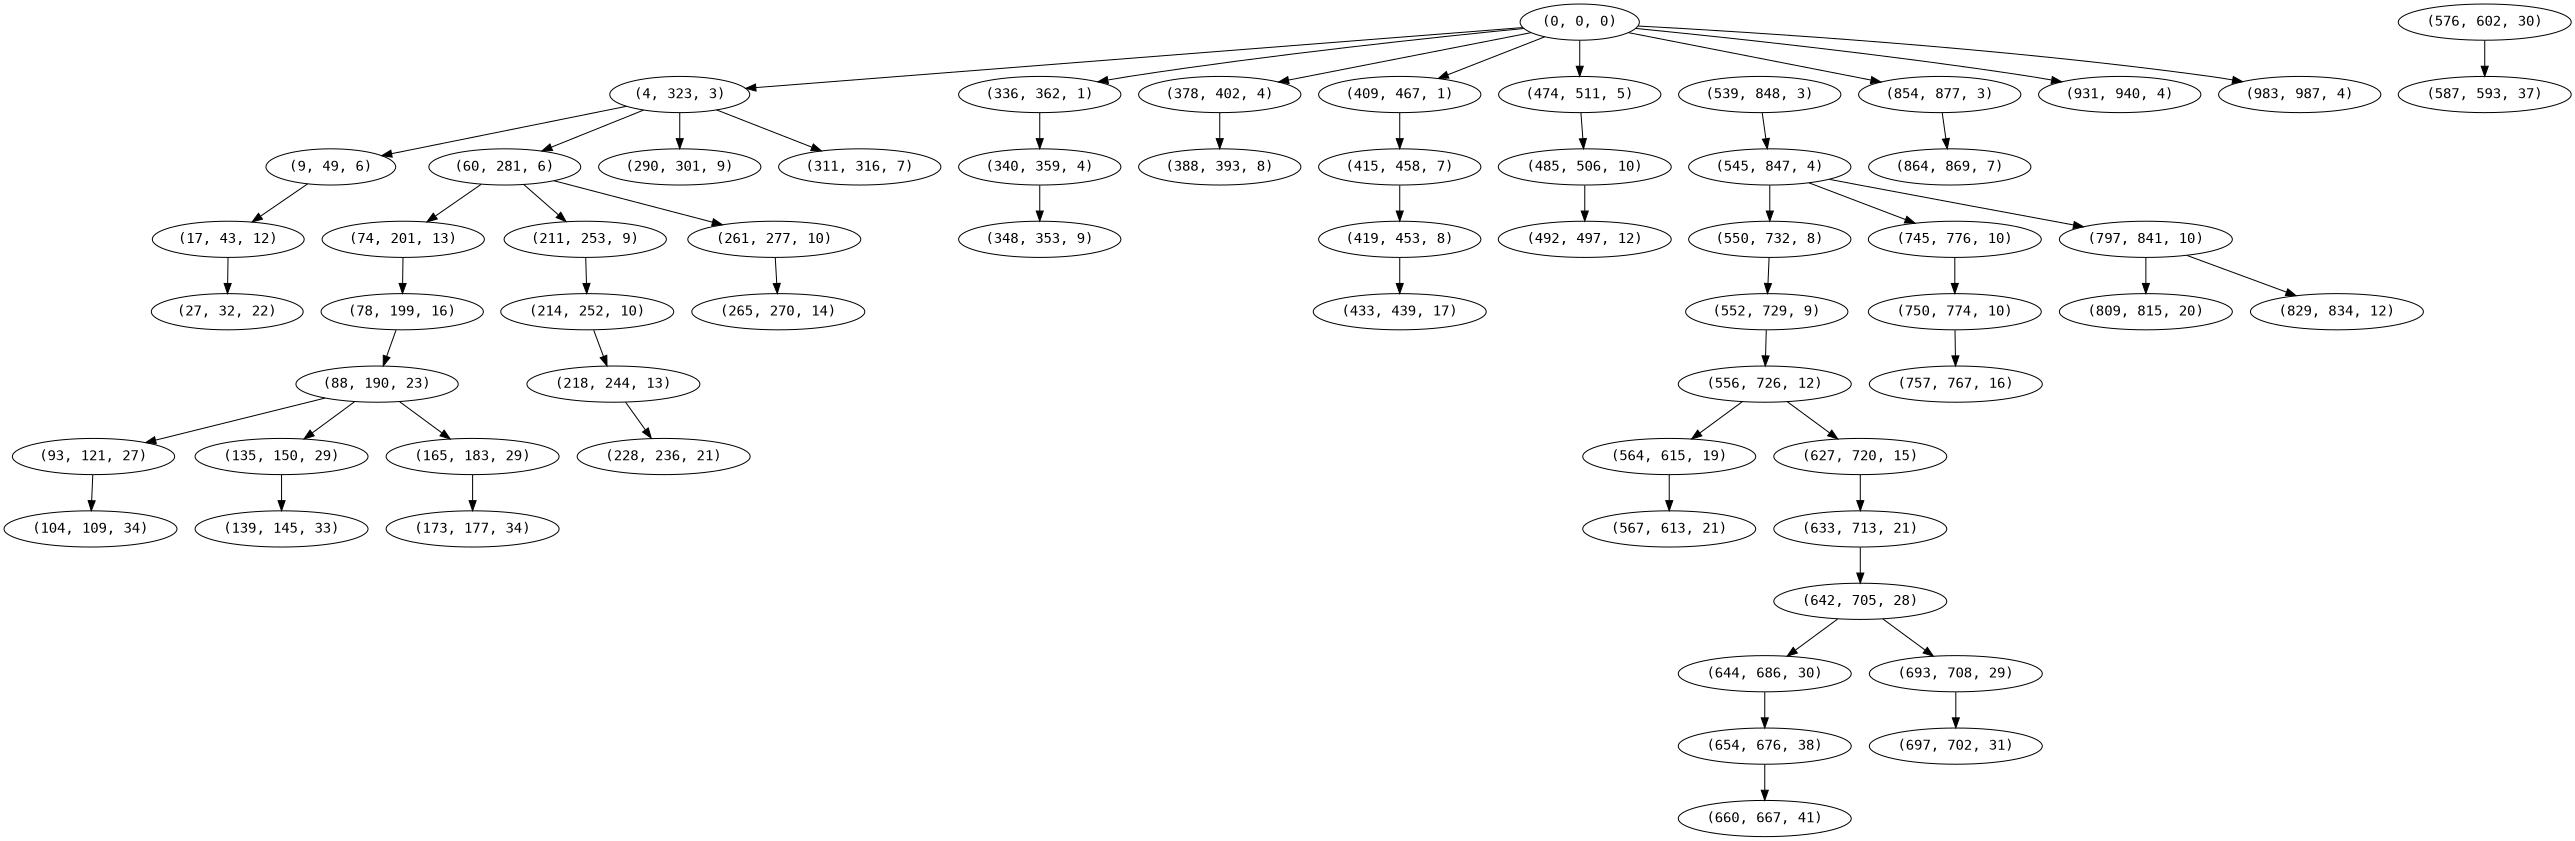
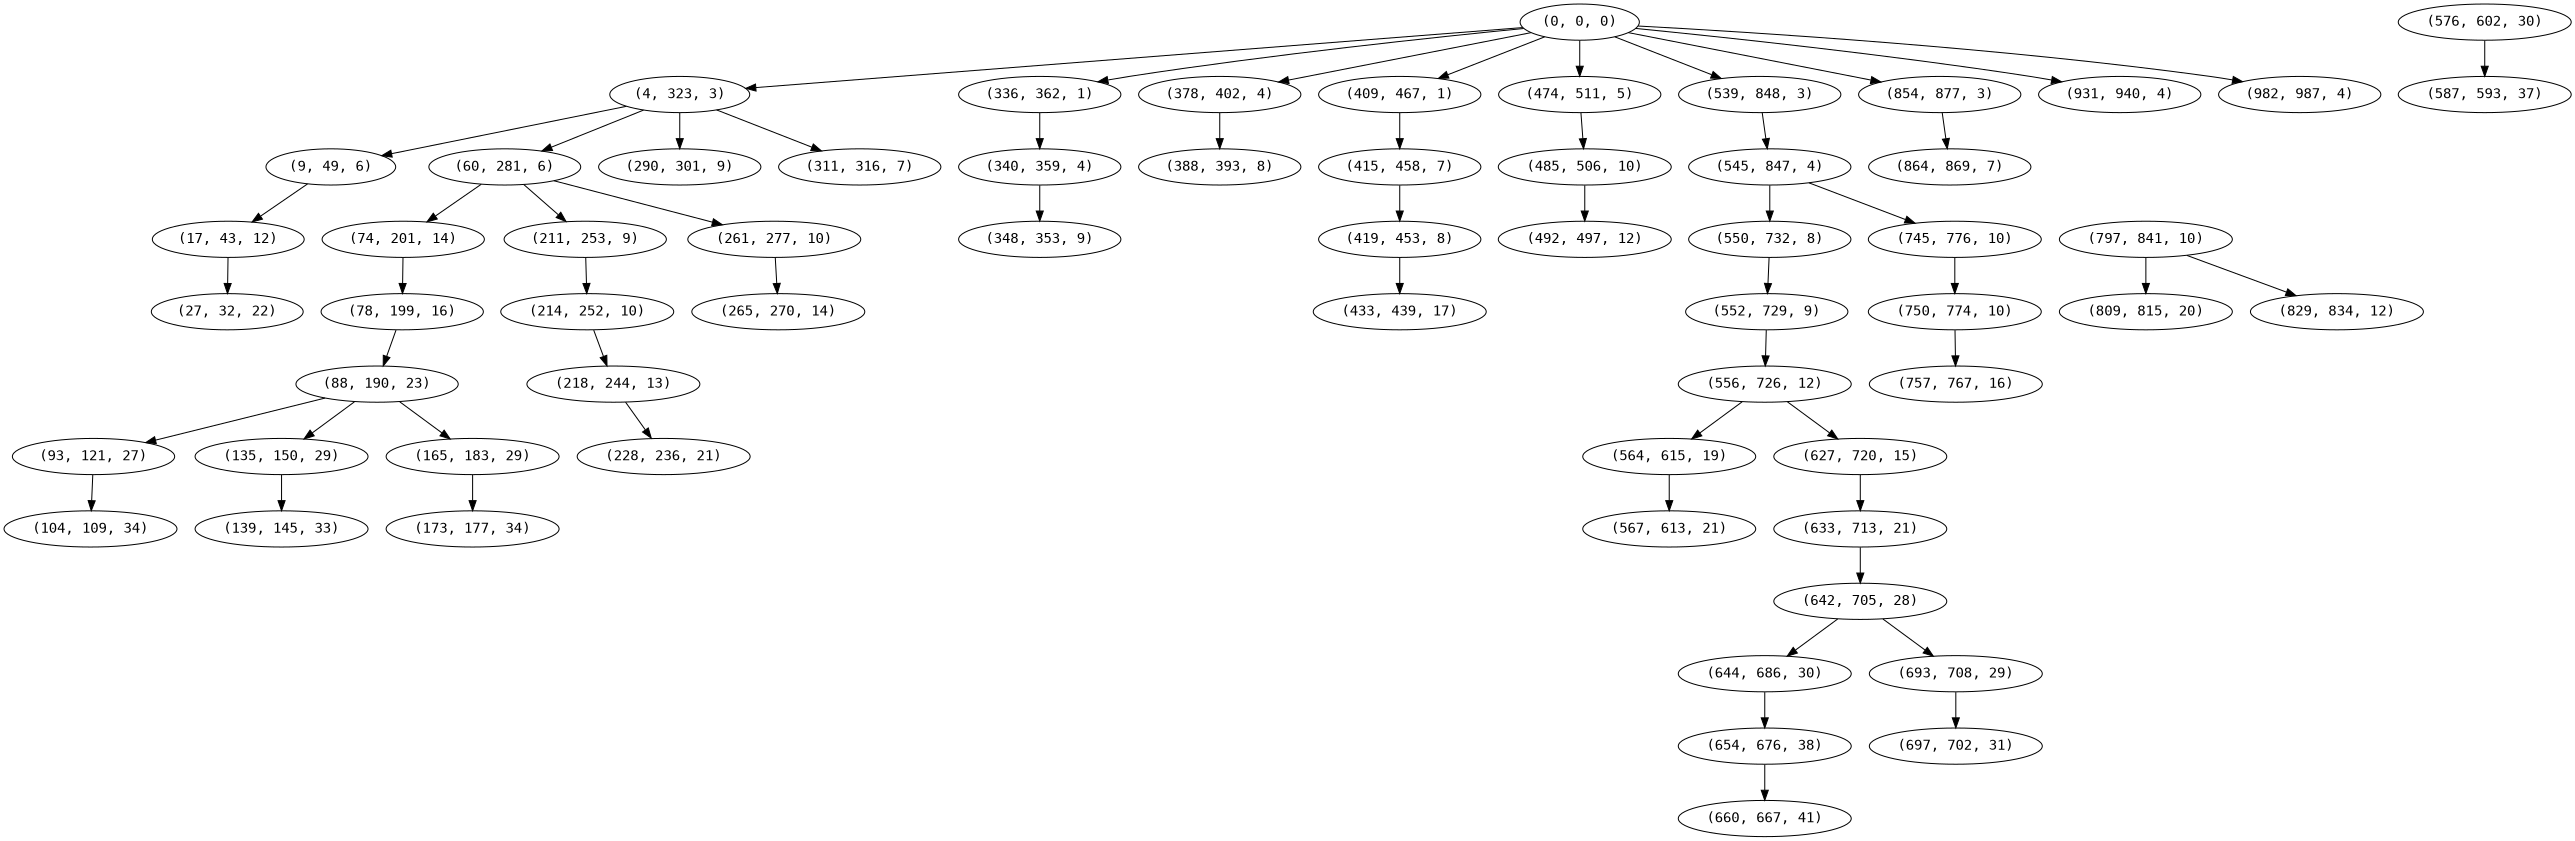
none -> (1663, 56)
(2300, 95) -> (2300, 95)
(1951, 202) -> none
(403, 239) -> (403, 239)
